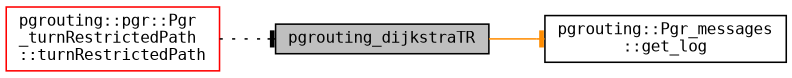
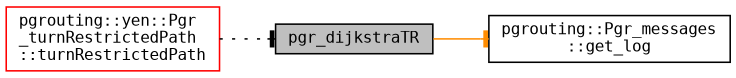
(113, 39) -> (113, 39)
(382, 39) -> (354, 39)
